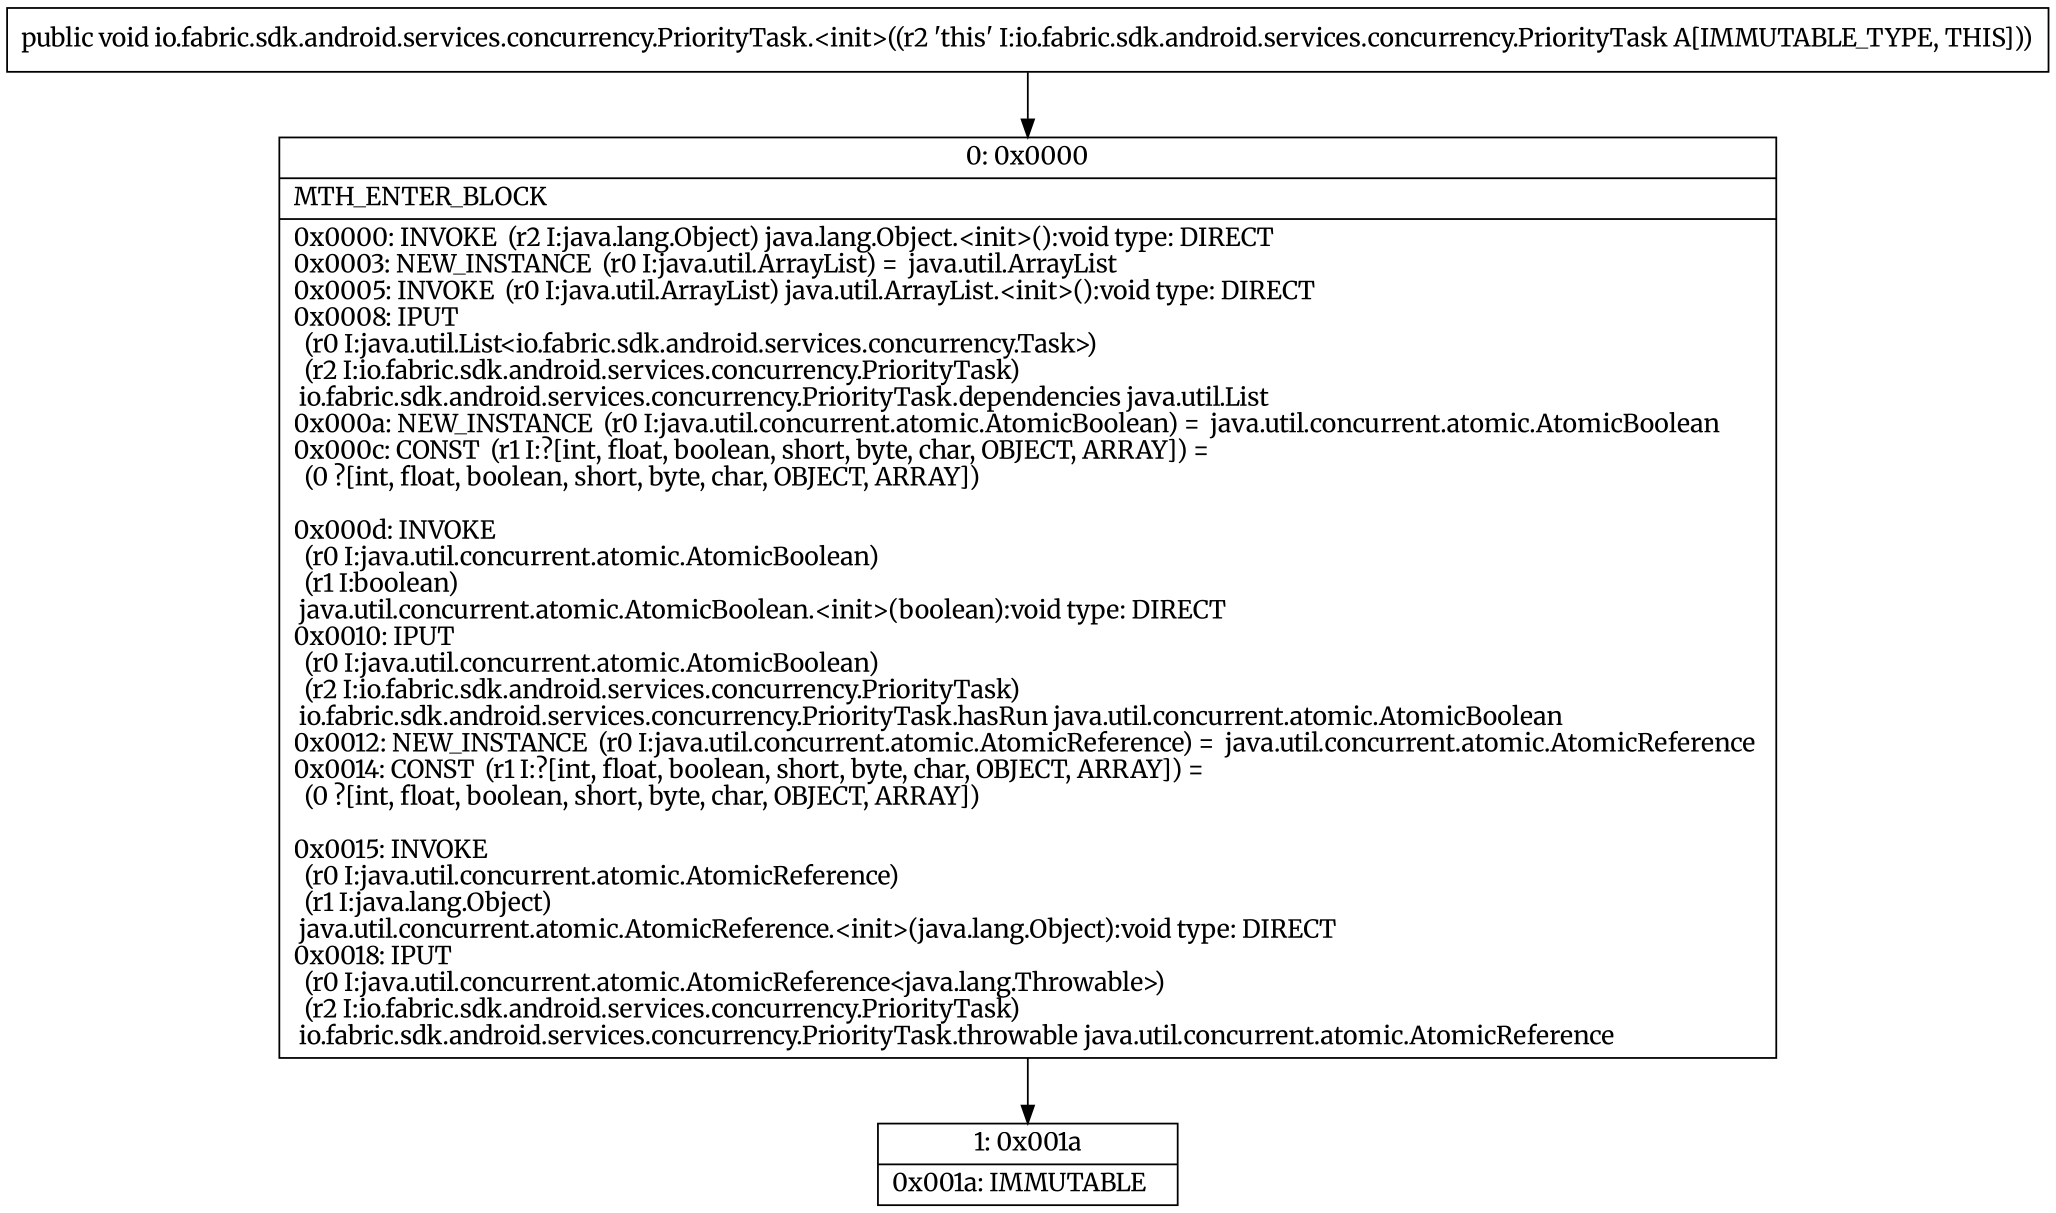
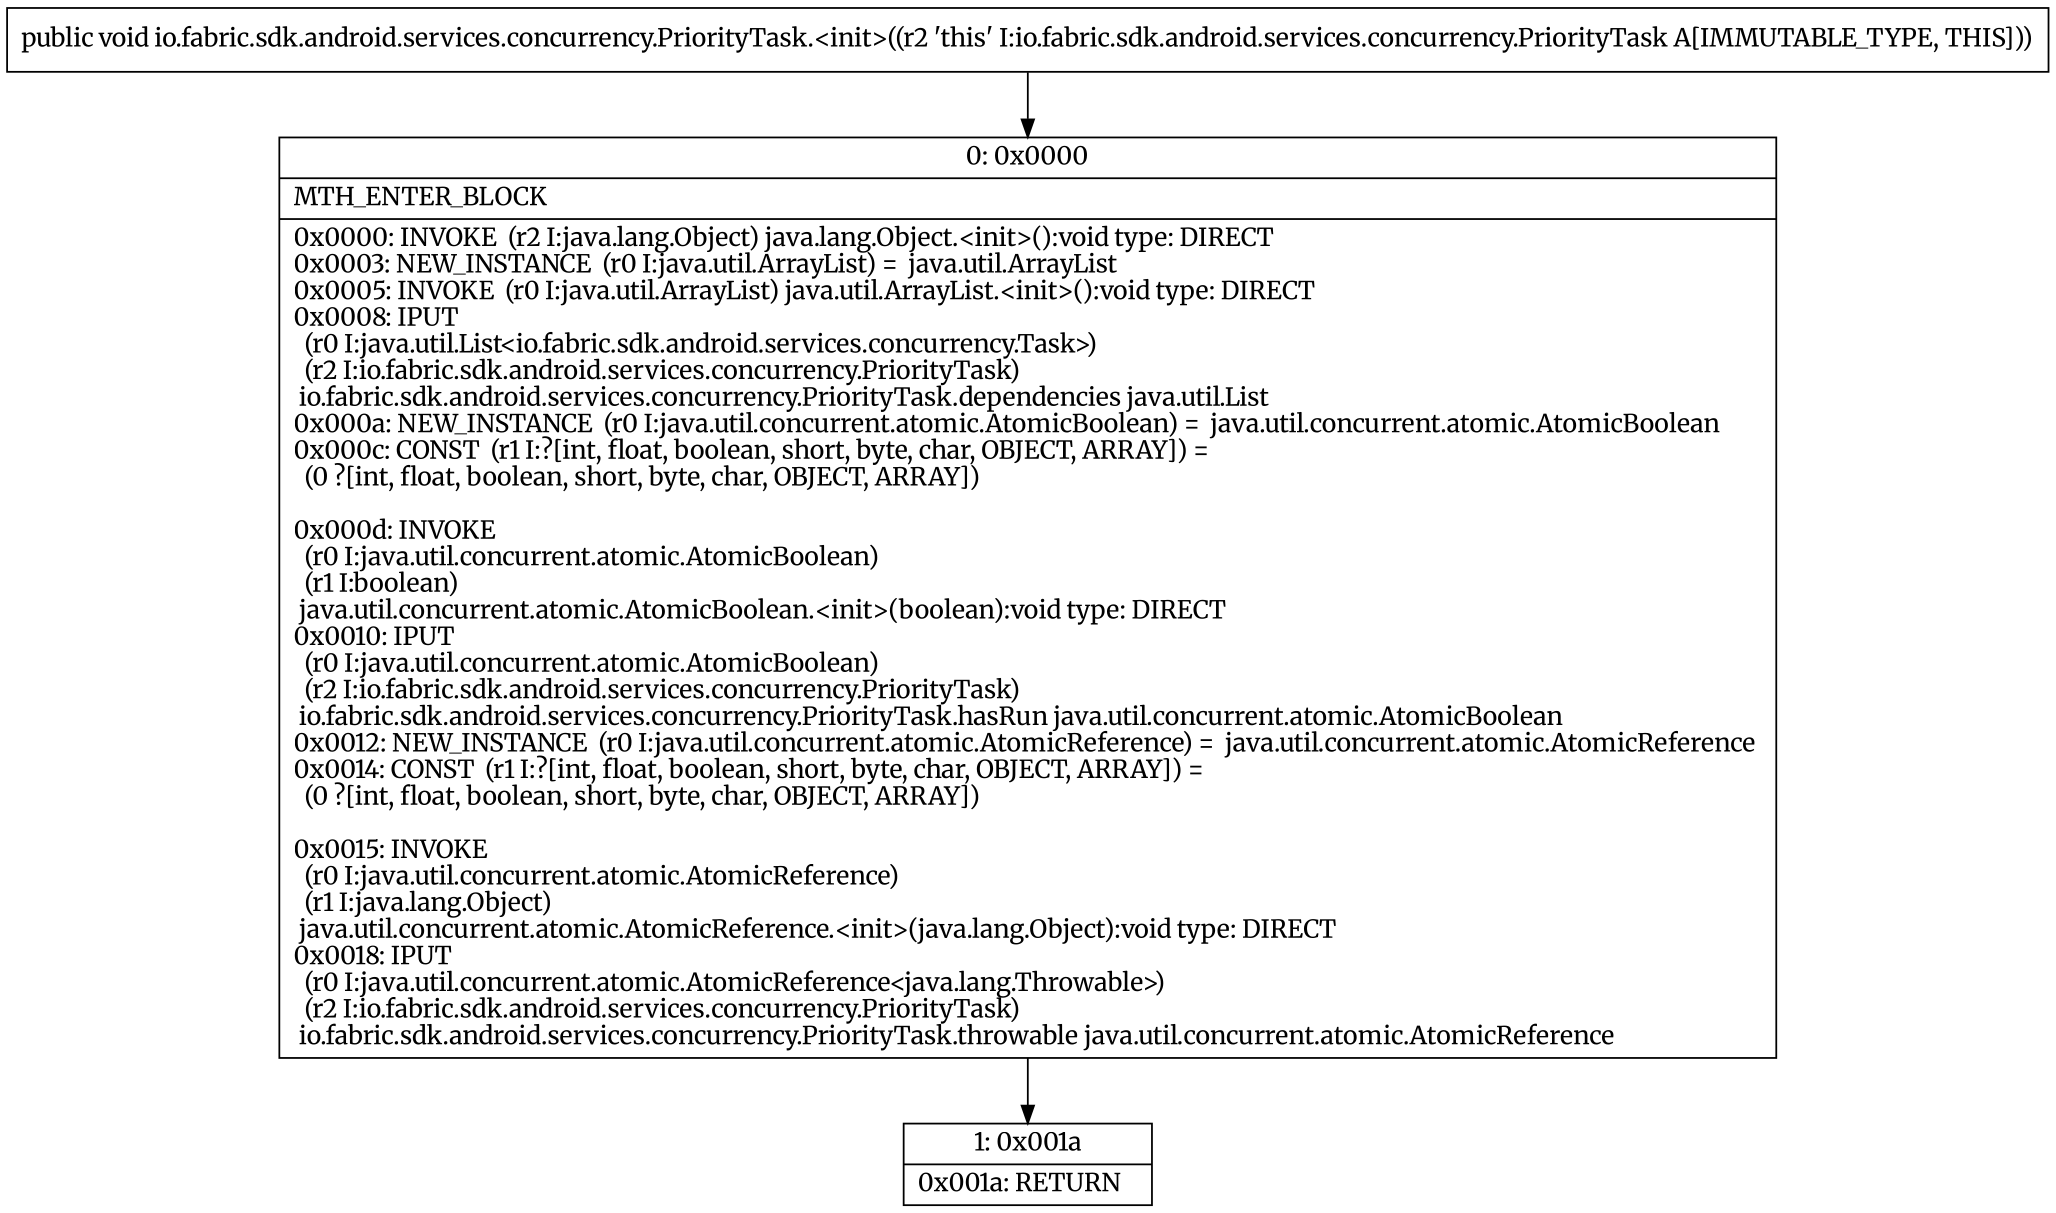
(1028, 1184) -> (1028, 1184)
